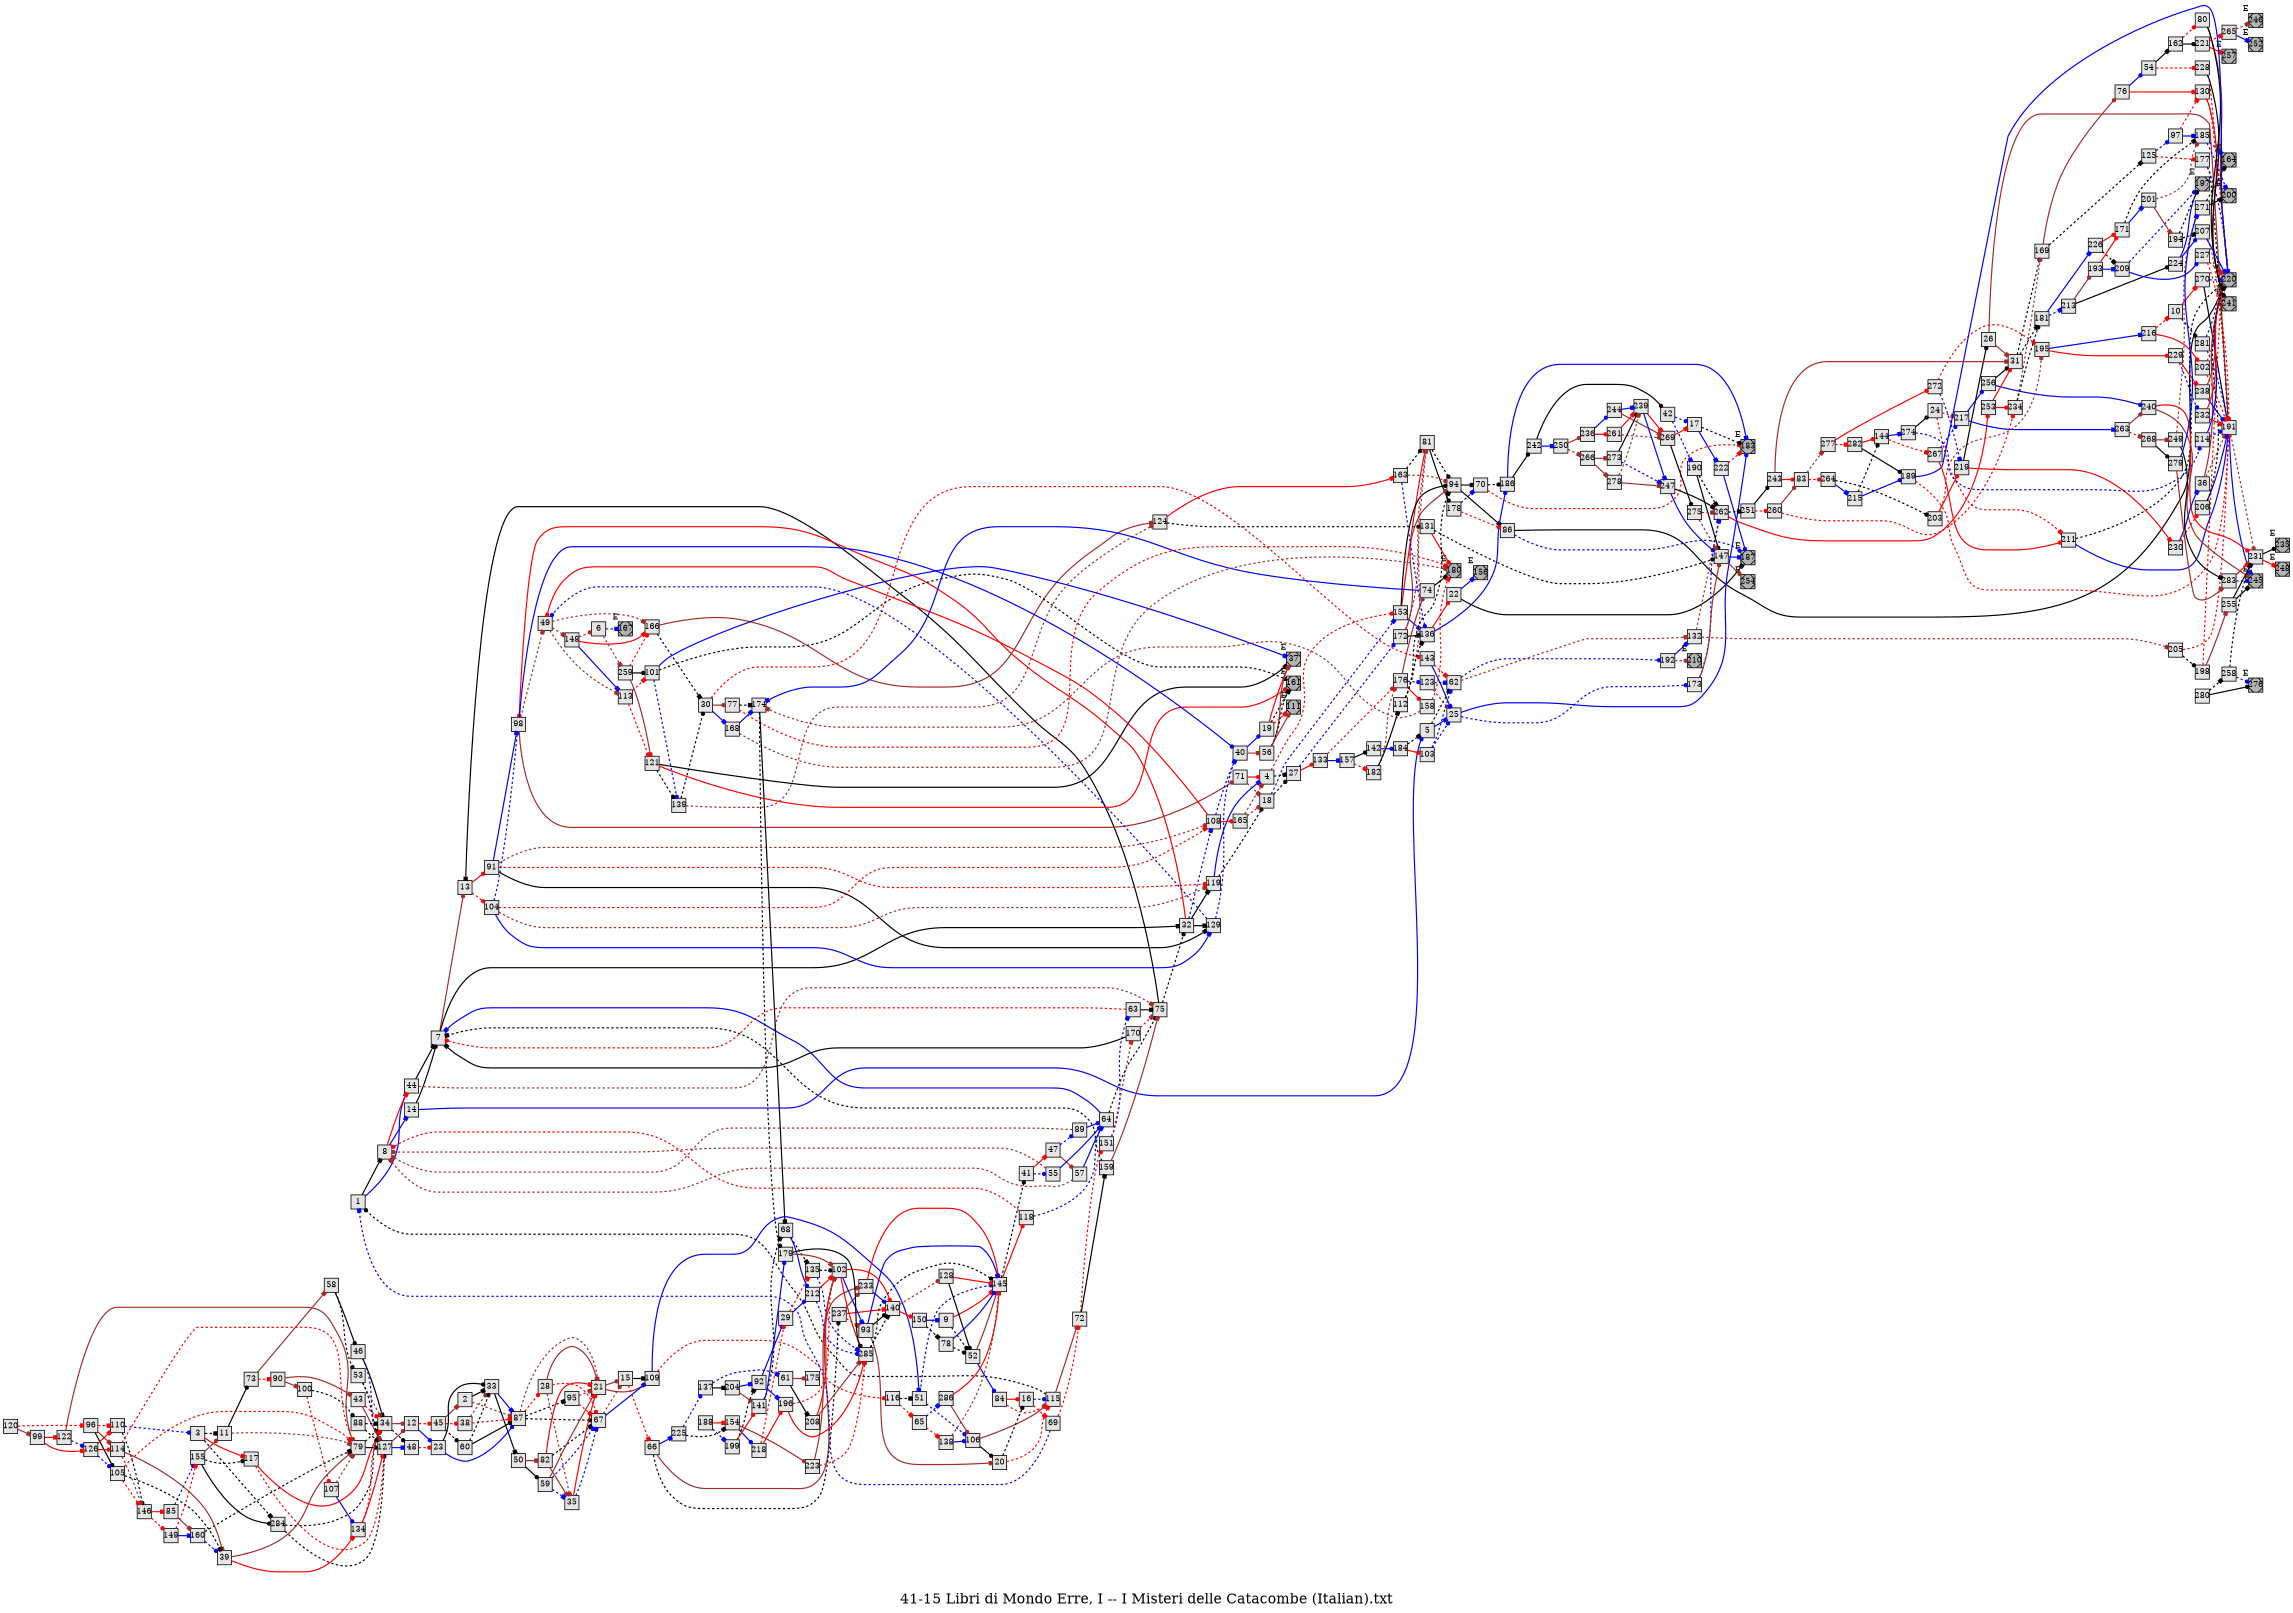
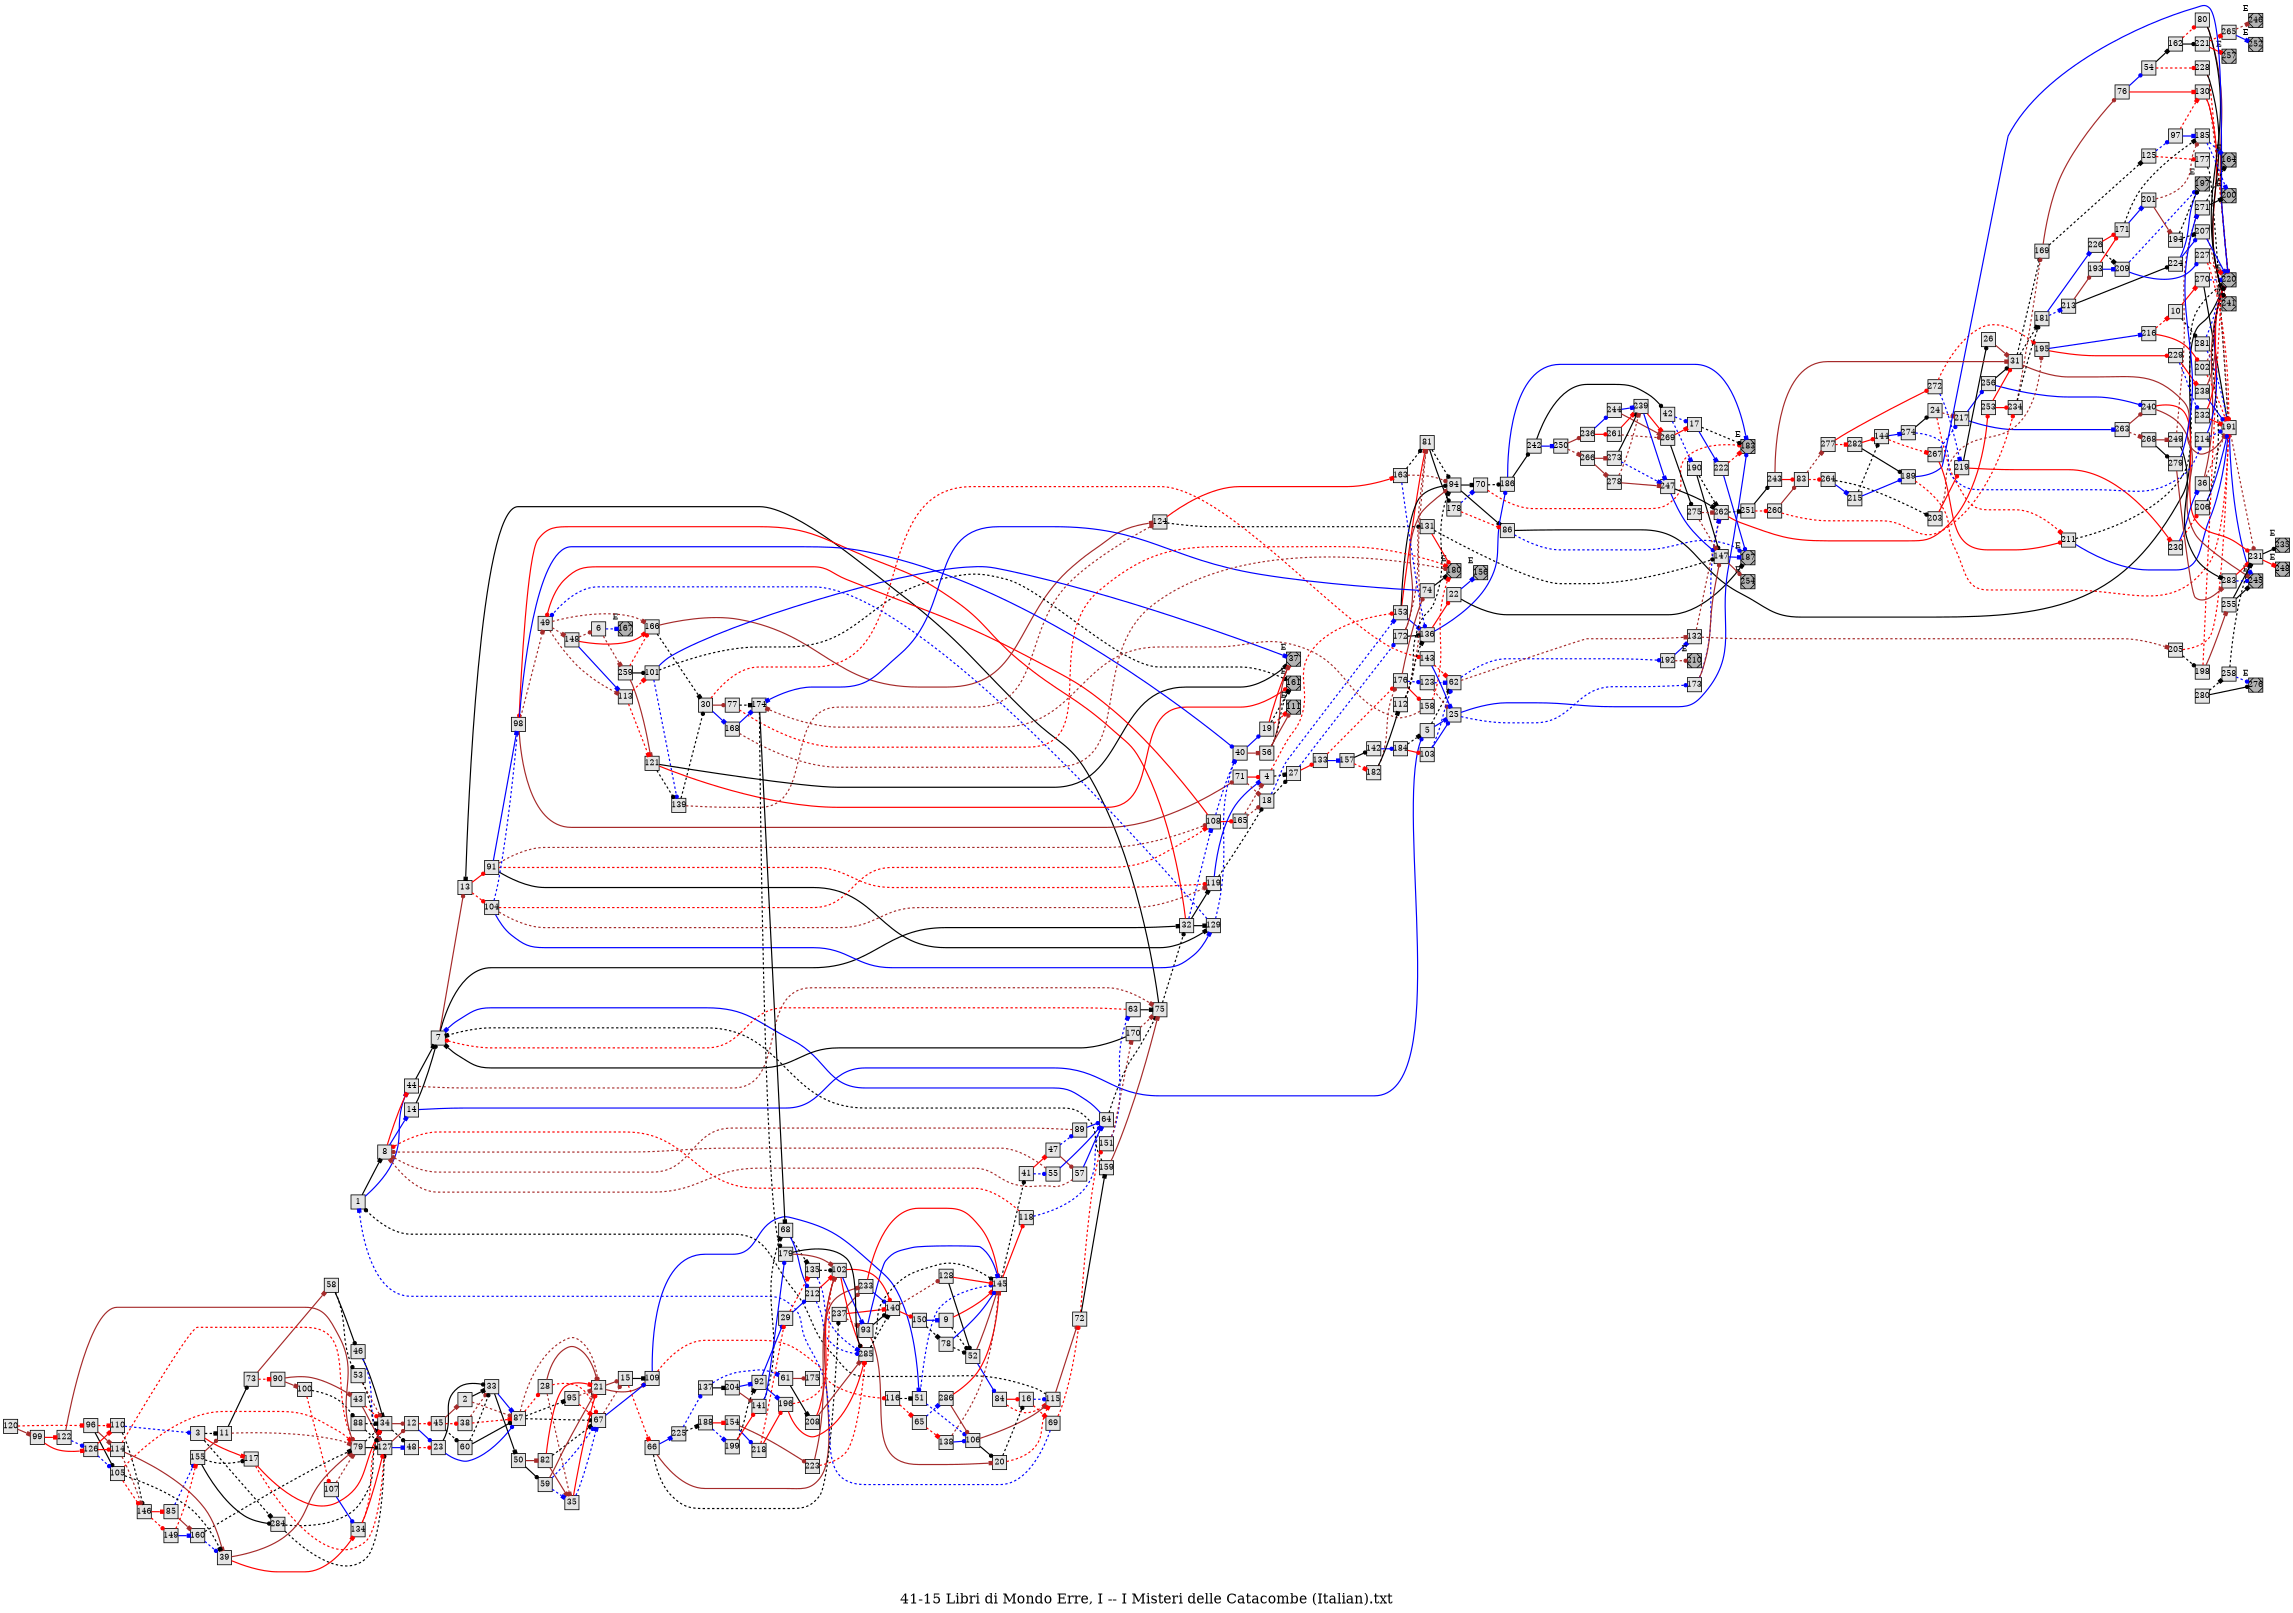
(2157, 114) -> (2150, 380)
(2219, 207) -> none
(1440, 736) -> (1440, 736)
(704, 1436) -> (690, 1429)
